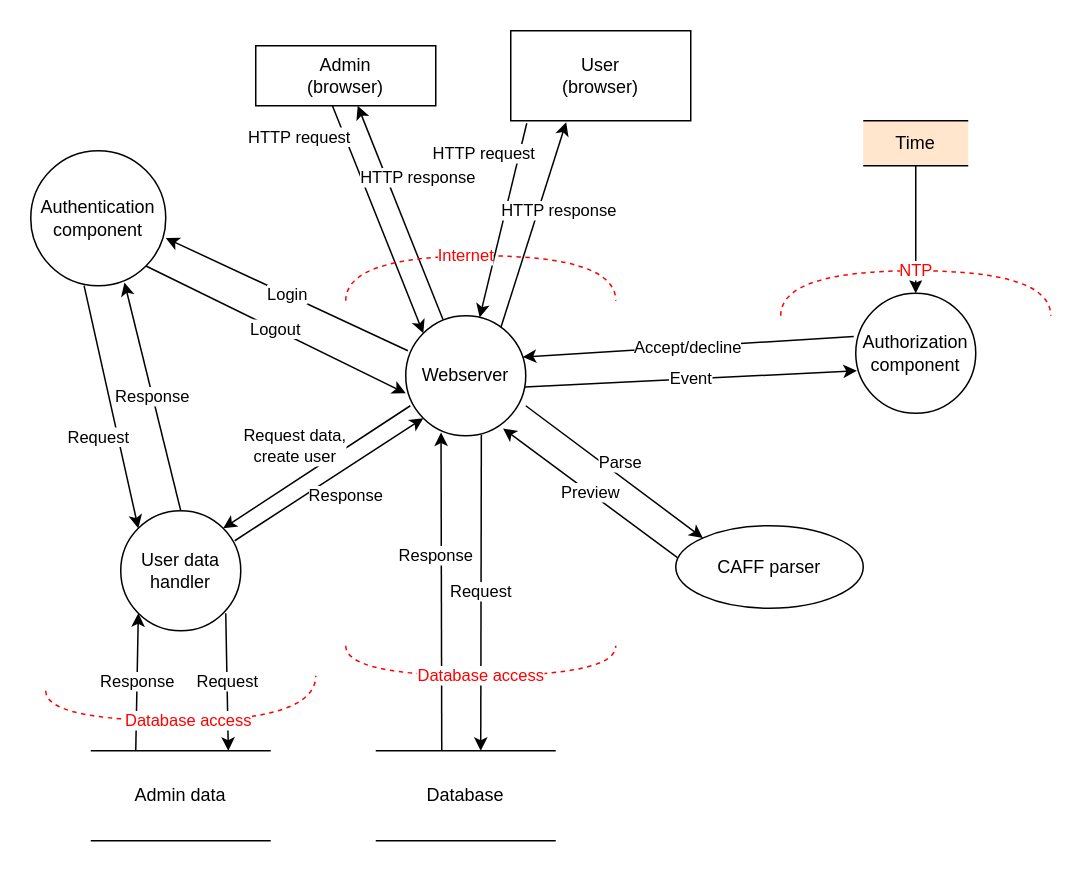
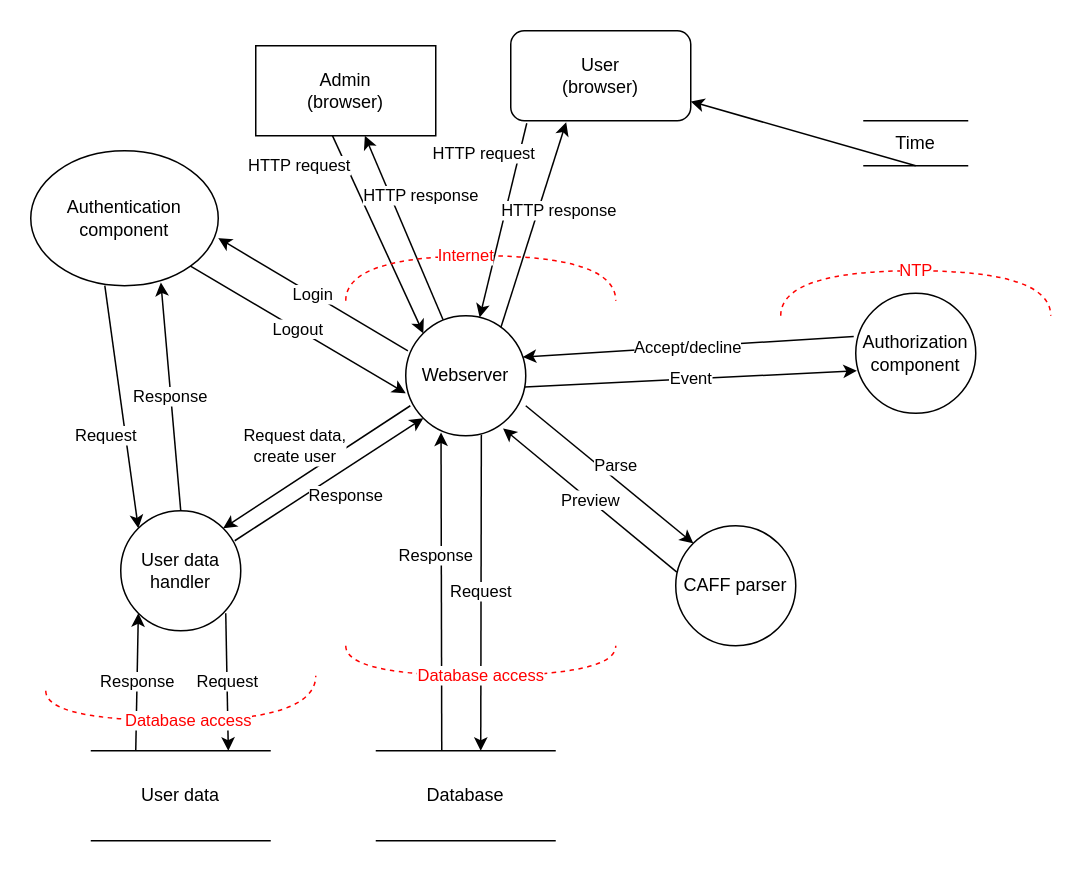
(346, 76) -> (346, 91)
(601, 76) -> (601, 76)
(916, 143) -> (916, 143)
(916, 214) -> (804, 134)
(98, 218) -> (125, 218)
(770, 567) -> (736, 586)
(181, 796) -> (181, 796)
